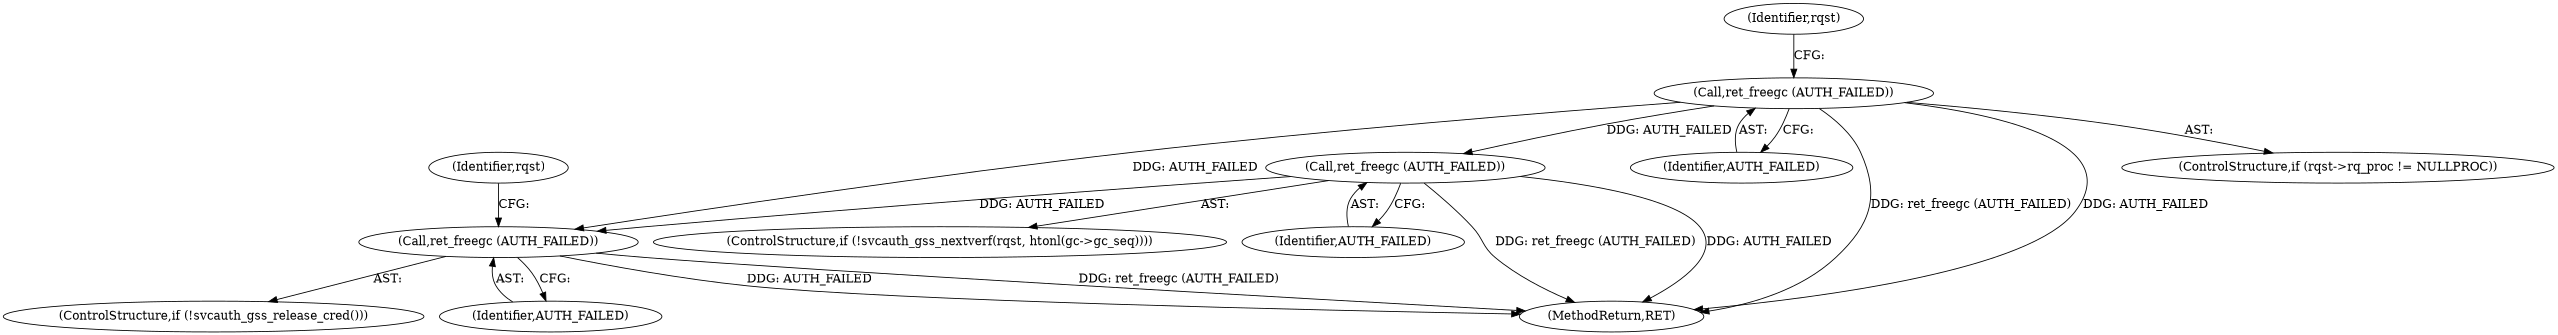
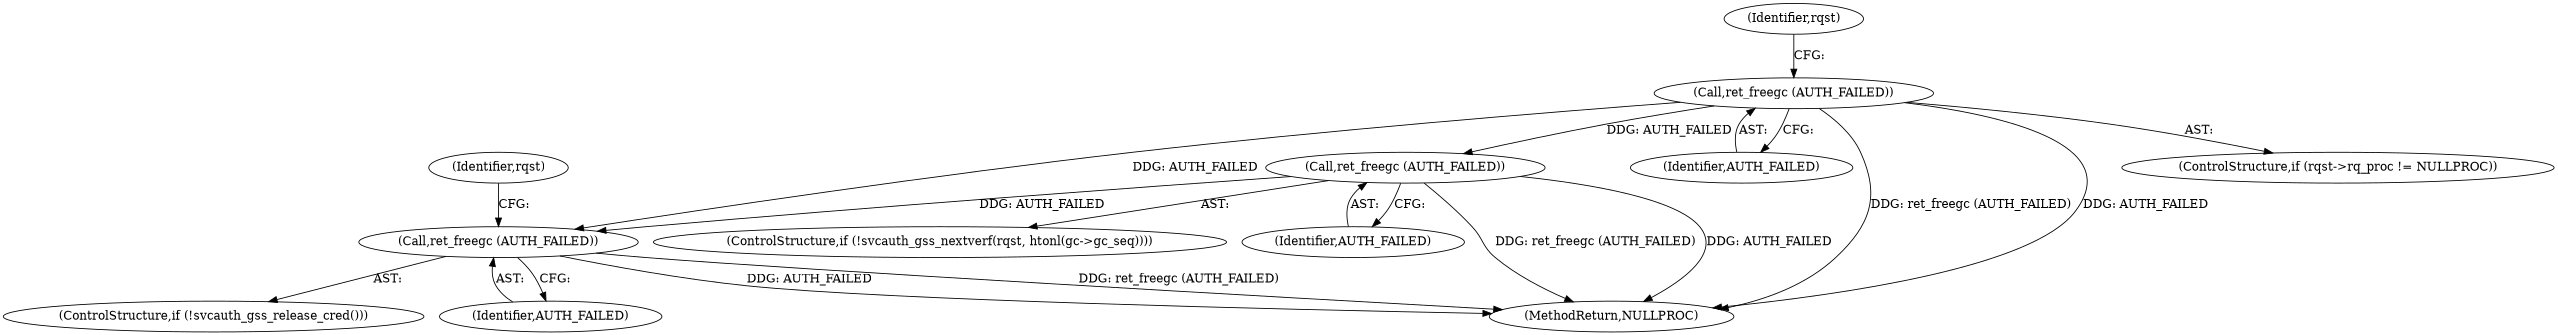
(1612, 317) -> (1612, 317)
